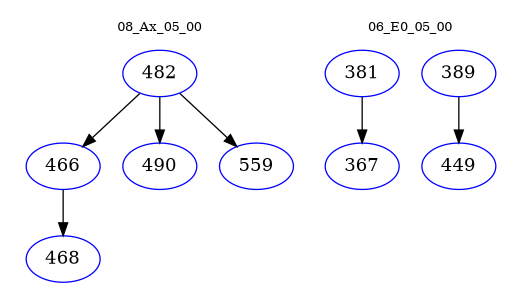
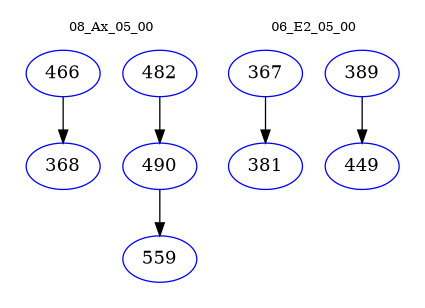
(411, 28) -> (314, 28)
(362, 114) -> (266, 114)
(116, 116) -> none
(204, 116) -> (160, 206)
(63, 259) -> (63, 166)
